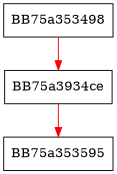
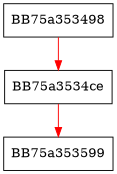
(58, 87) -> (58, 87)
(58, 154) -> (58, 154)
